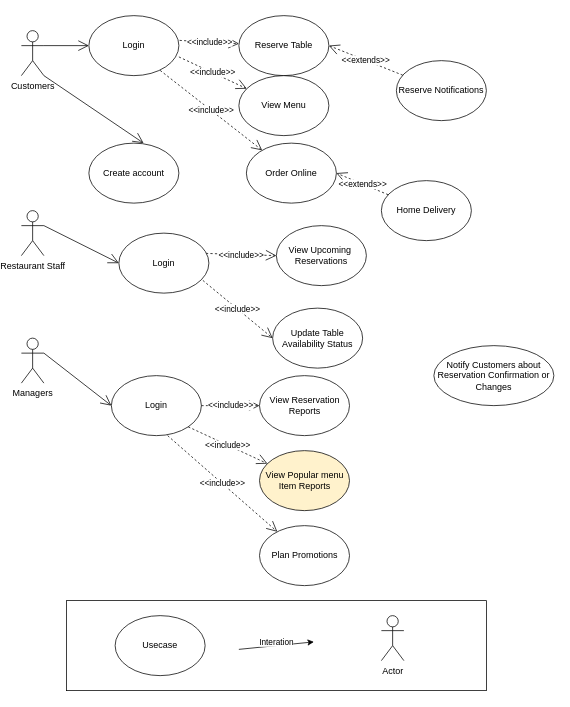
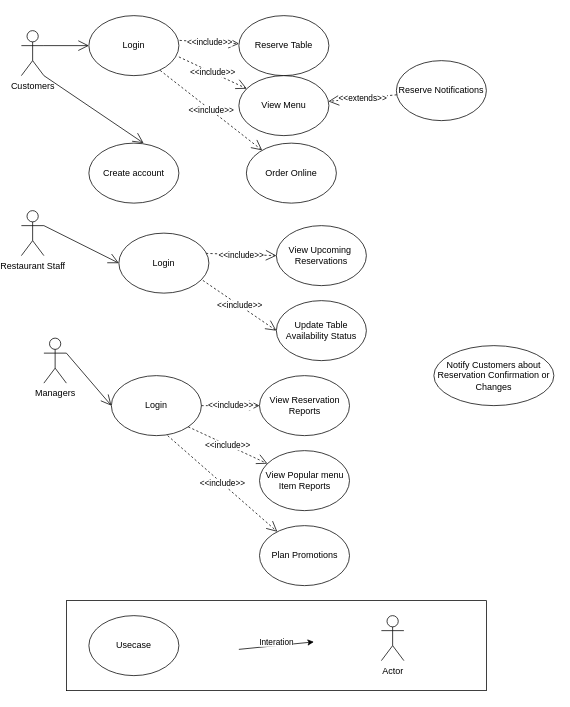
(367, 61) -> (364, 98)
(363, 184) -> none
(426, 210) -> none
(318, 338) -> (321, 330)
(33, 360) -> (55, 360)
(305, 480) -> (305, 480)
(160, 645) -> (134, 645)
